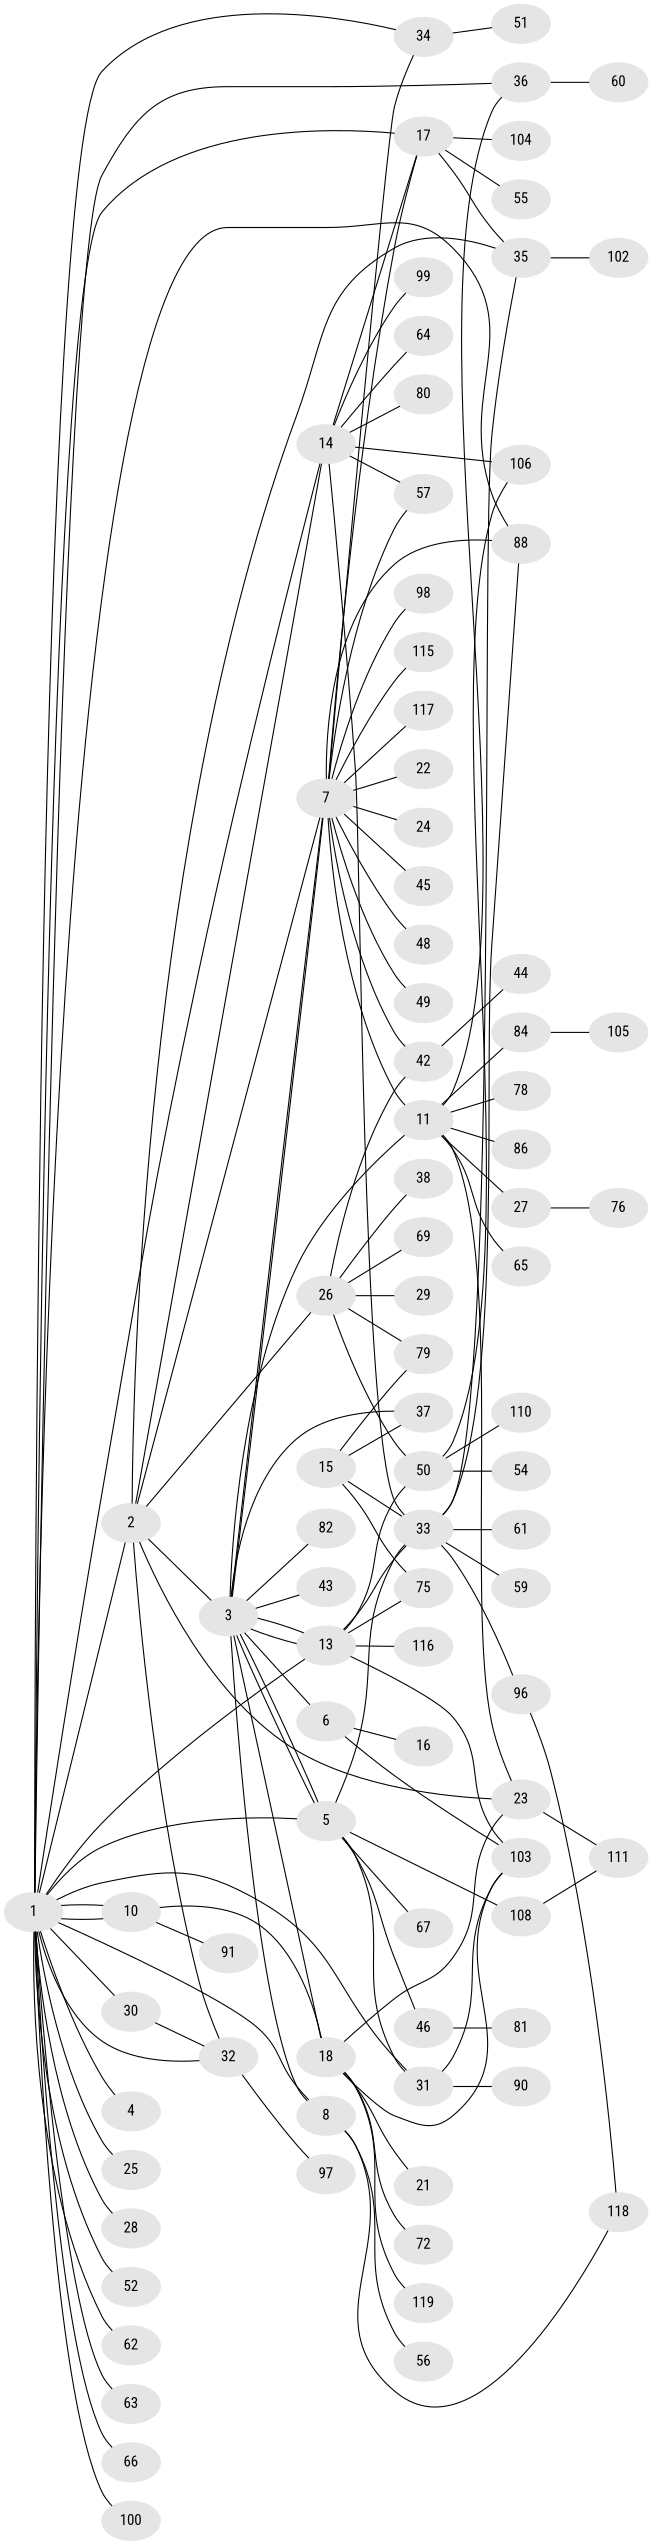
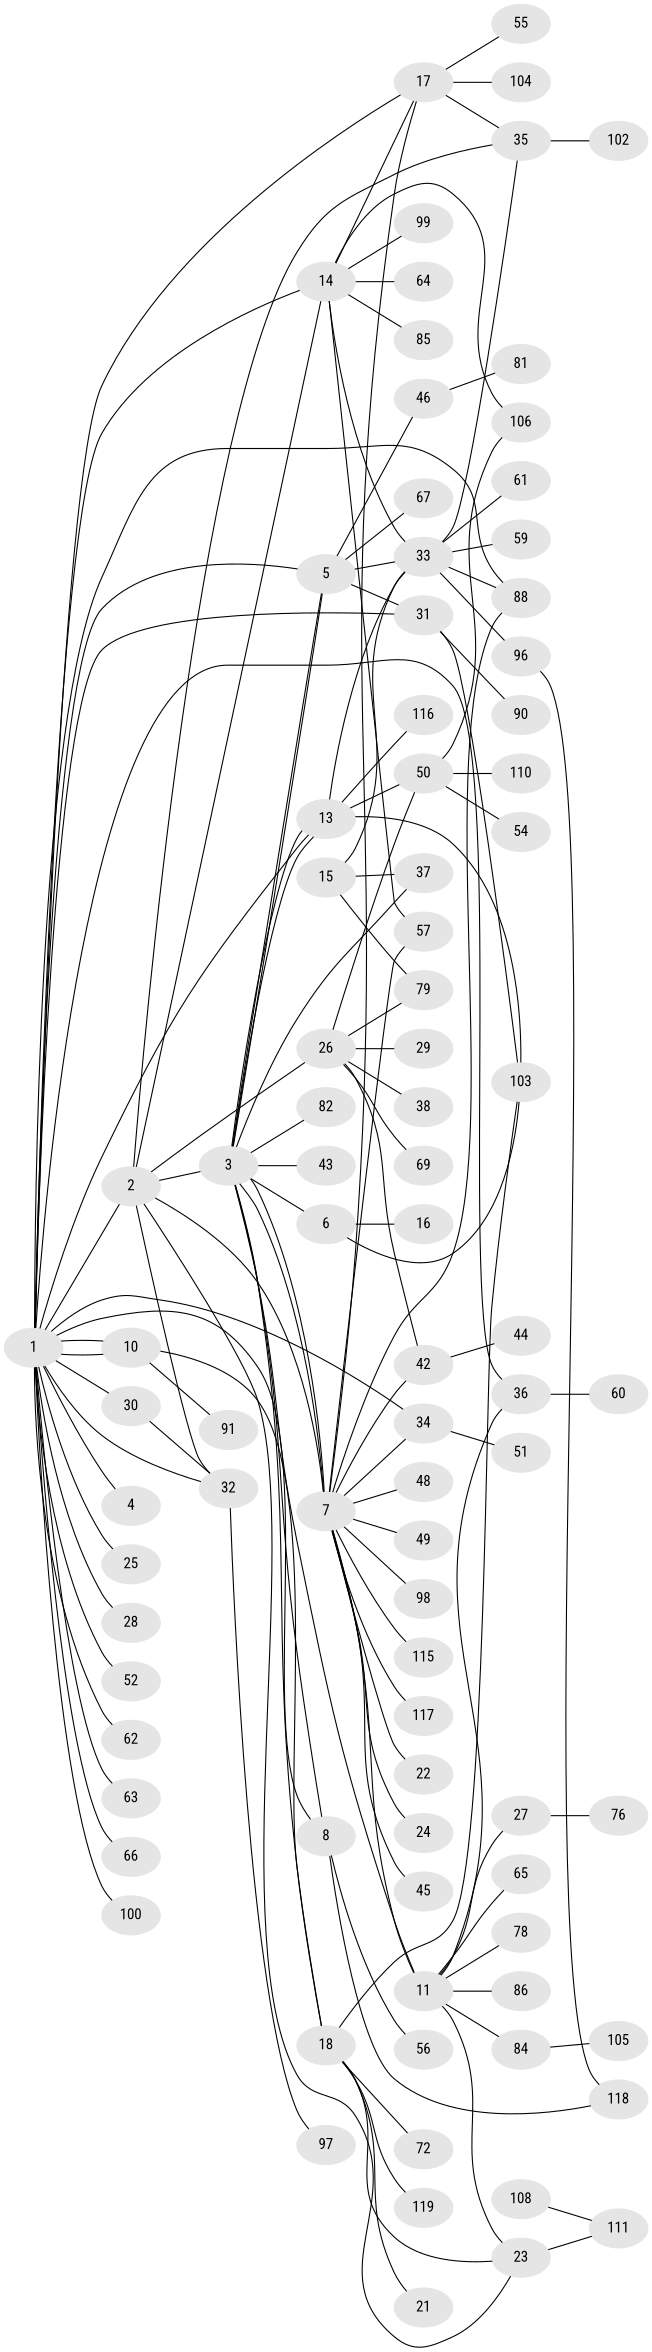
(424, 394) -> (424, 340)
(424, 1588) -> none
(424, 1869) -> none
